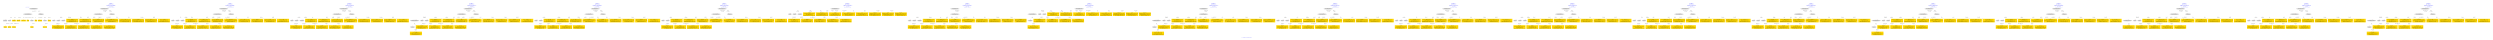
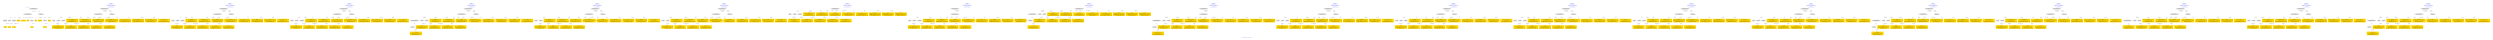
(14, 21) -> (14, 21)
